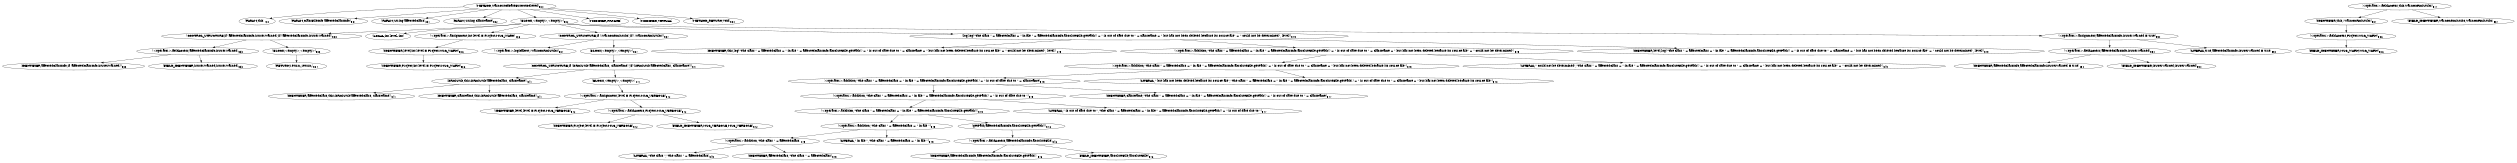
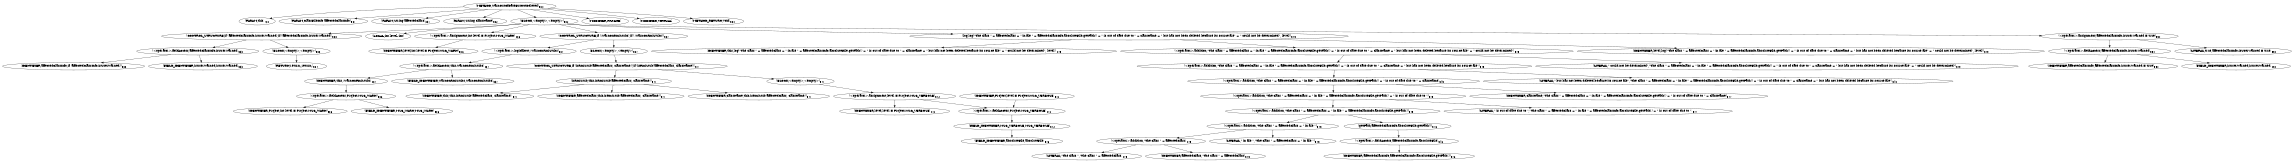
(2435, 6) -> (487, 66)
(423, 58) -> (319, 103)
none -> (491, 59)
none -> (470, 96)
(622, 118) -> (1015, 103)
(1064, 149) -> (1012, 133)
